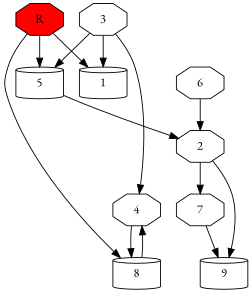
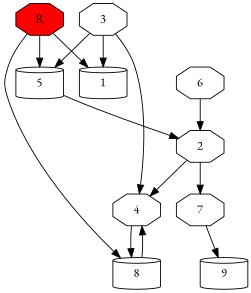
(234, 202) -> (172, 175)
